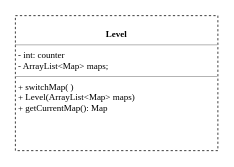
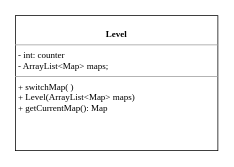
(117, 83) -> (117, 83)
